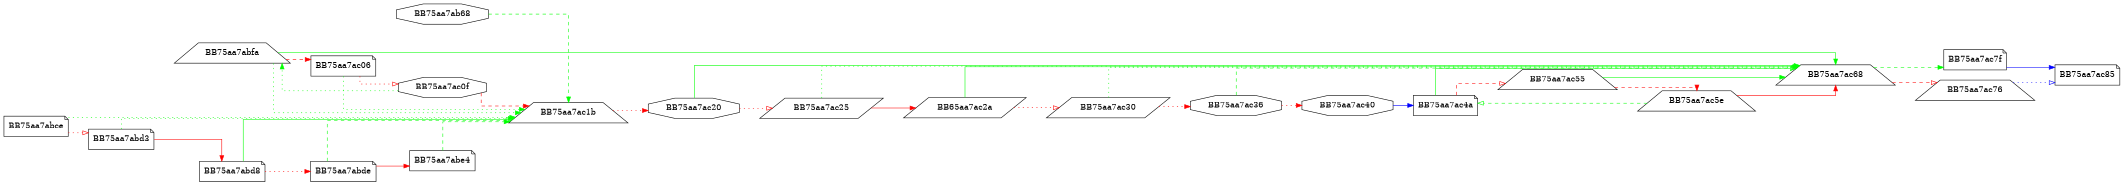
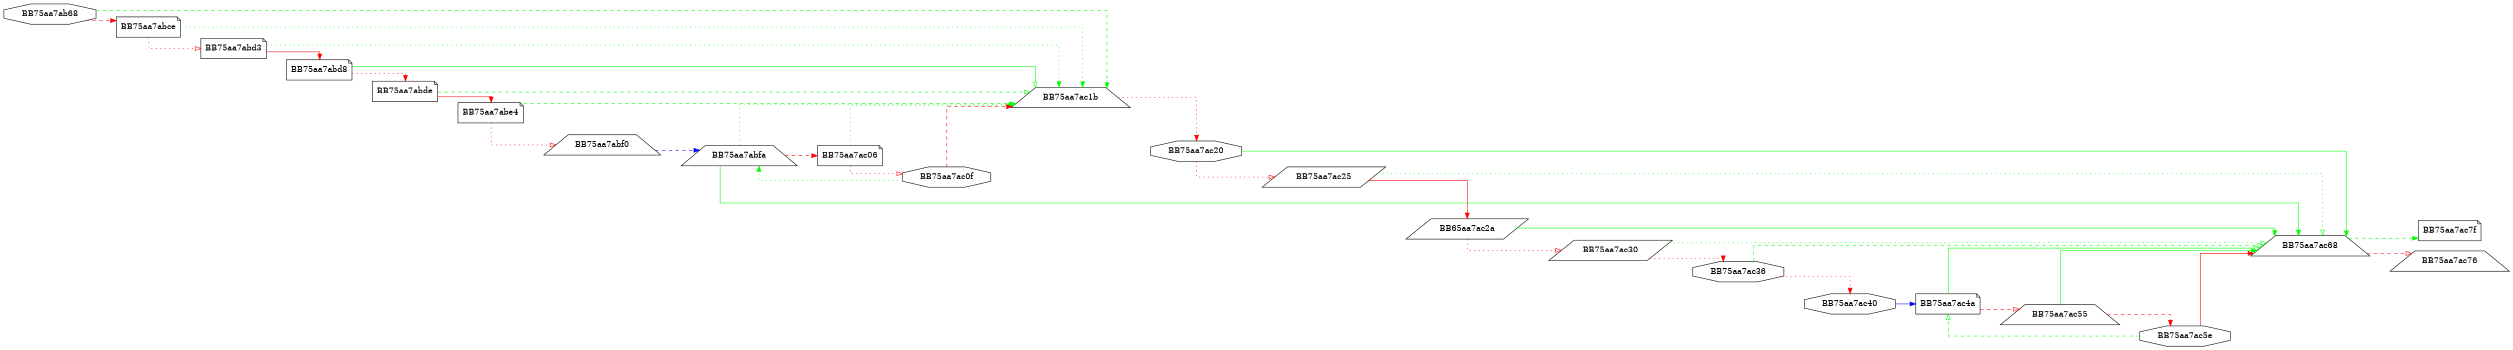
none -> (98, 21)
(2087, 75) -> none
(1697, 101) -> (2185, 336)
none -> (602, 145)
